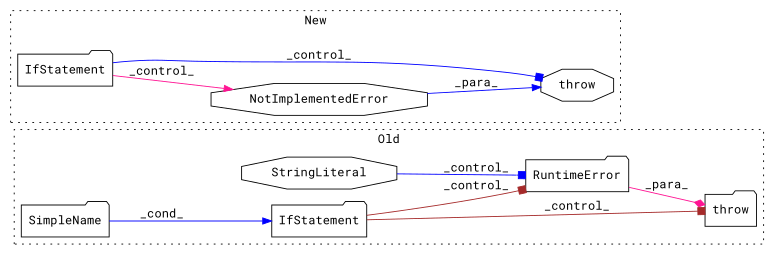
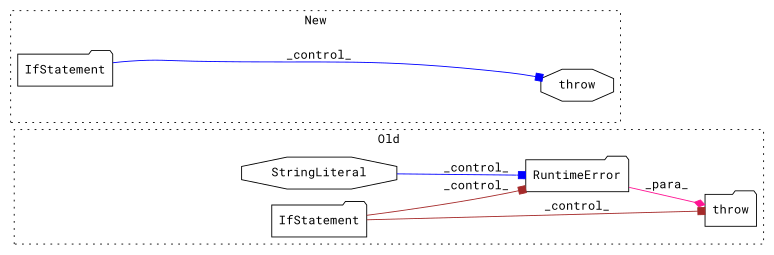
(319, 99) -> none
(65, 221) -> none
